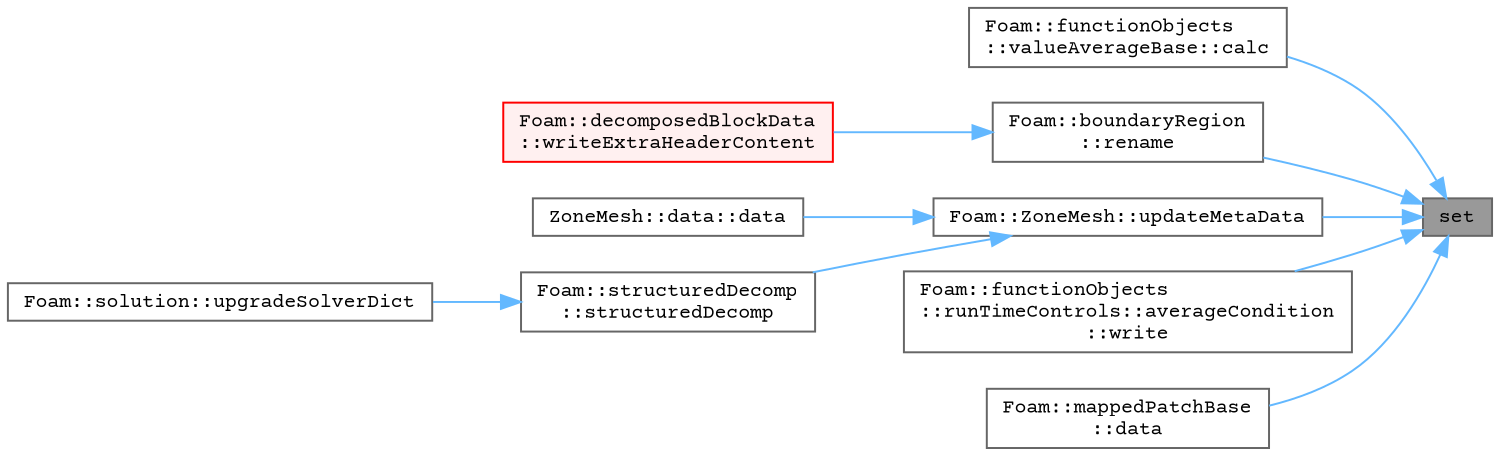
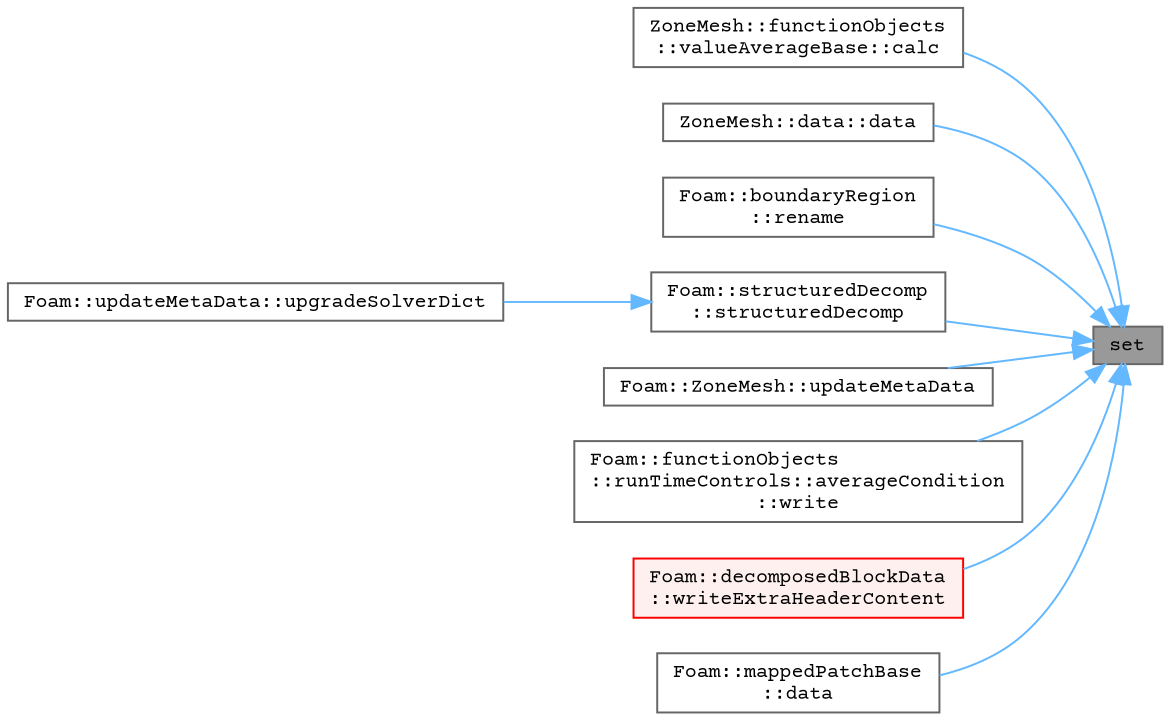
(1128, 37) -> (798, 37)
(903, 132) -> (1063, 496)
(858, 217) -> (1052, 187)
(902, 255) -> (1009, 330)
(220, 302) -> (256, 302)
